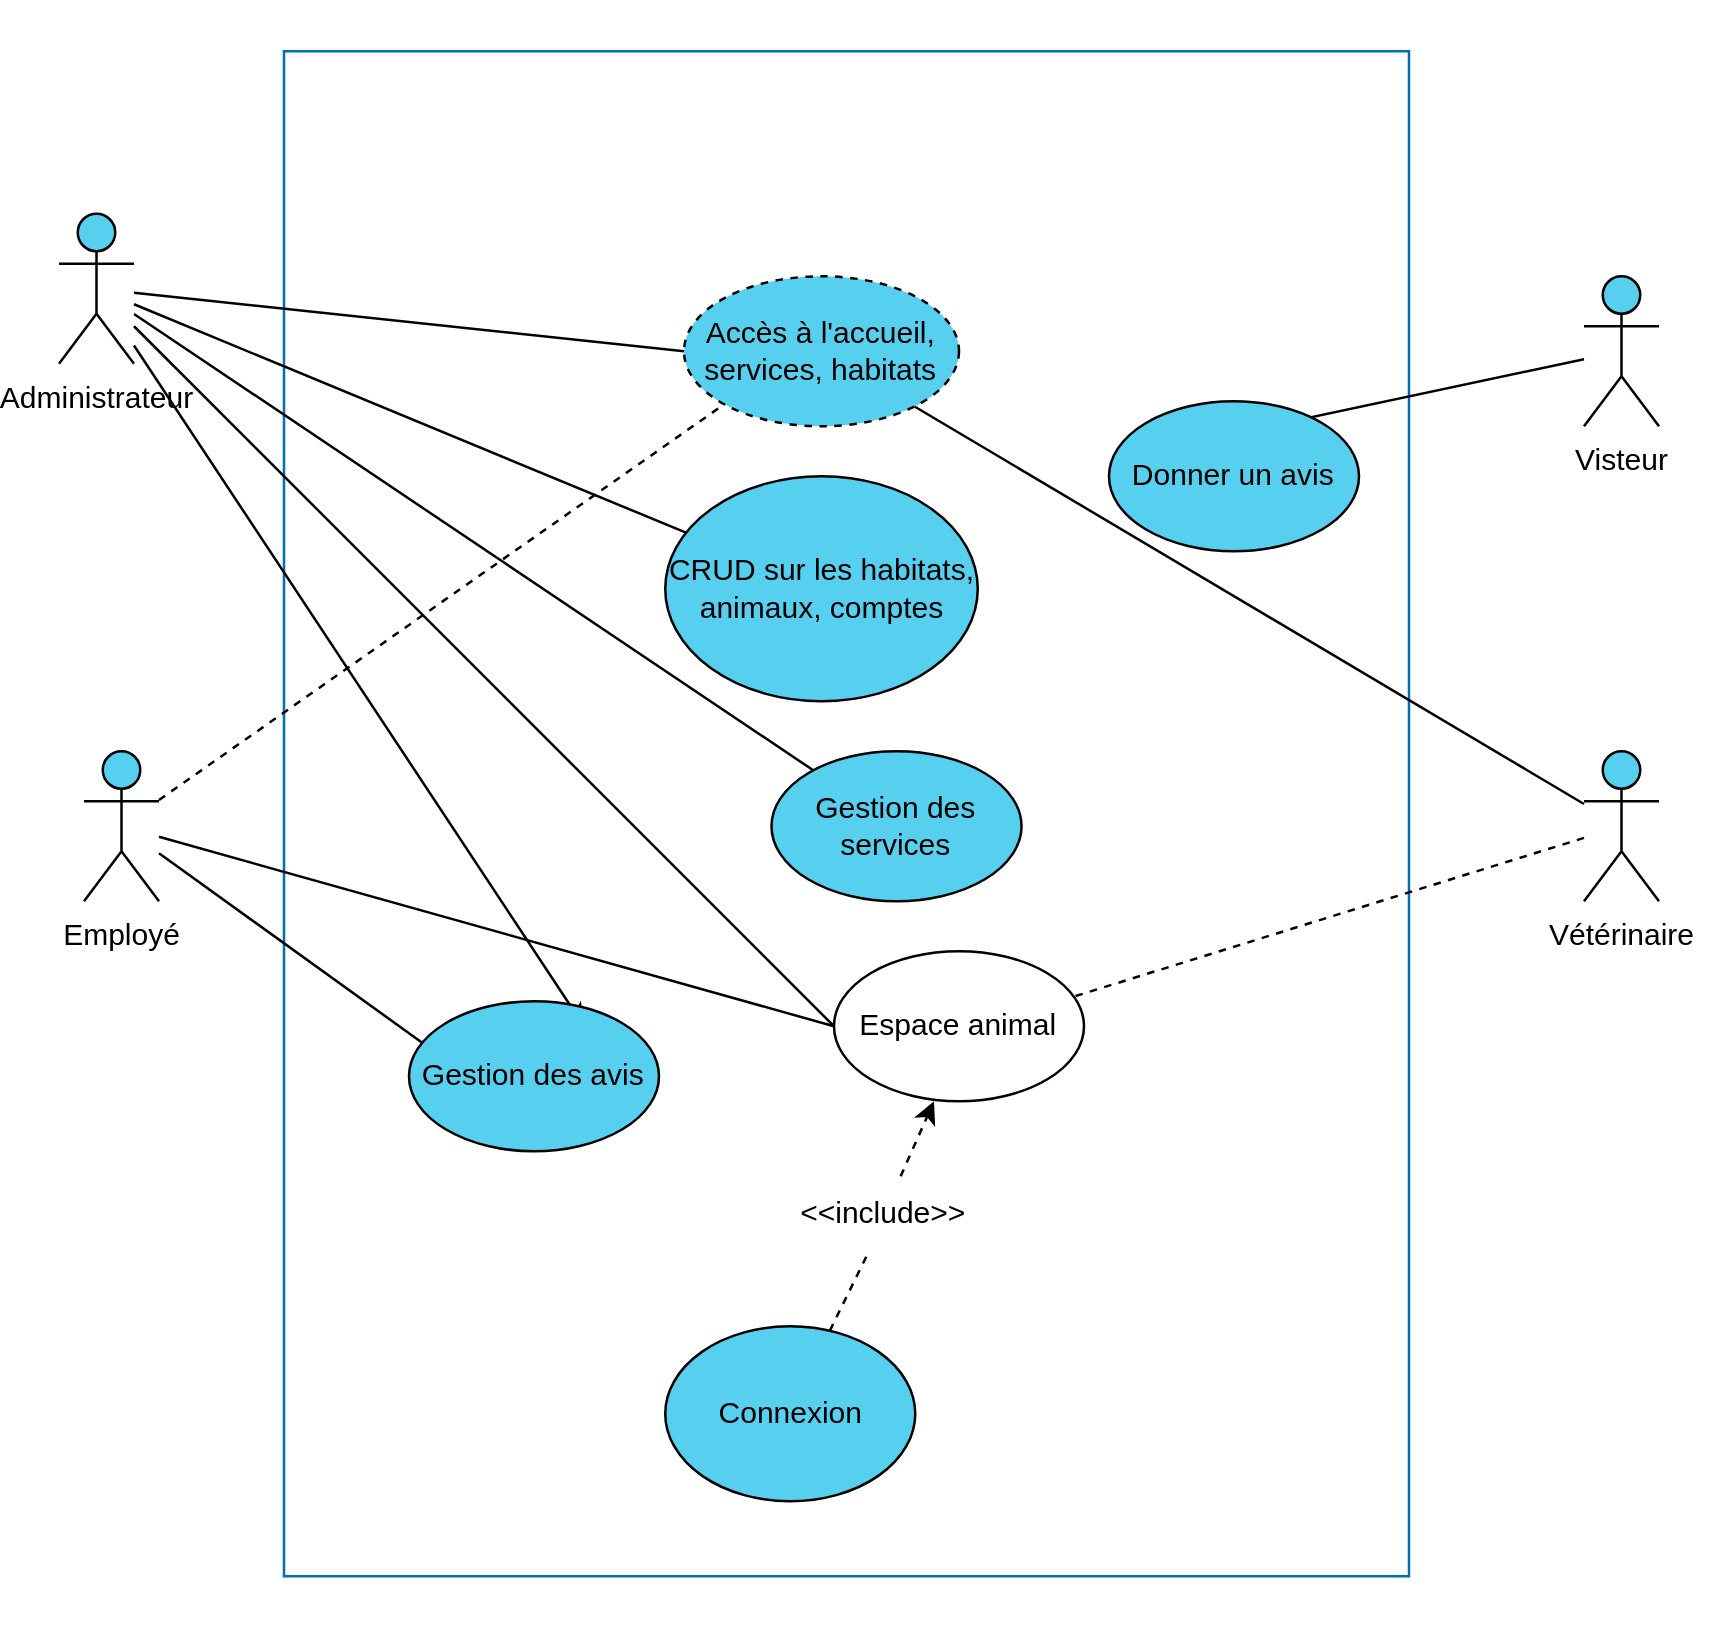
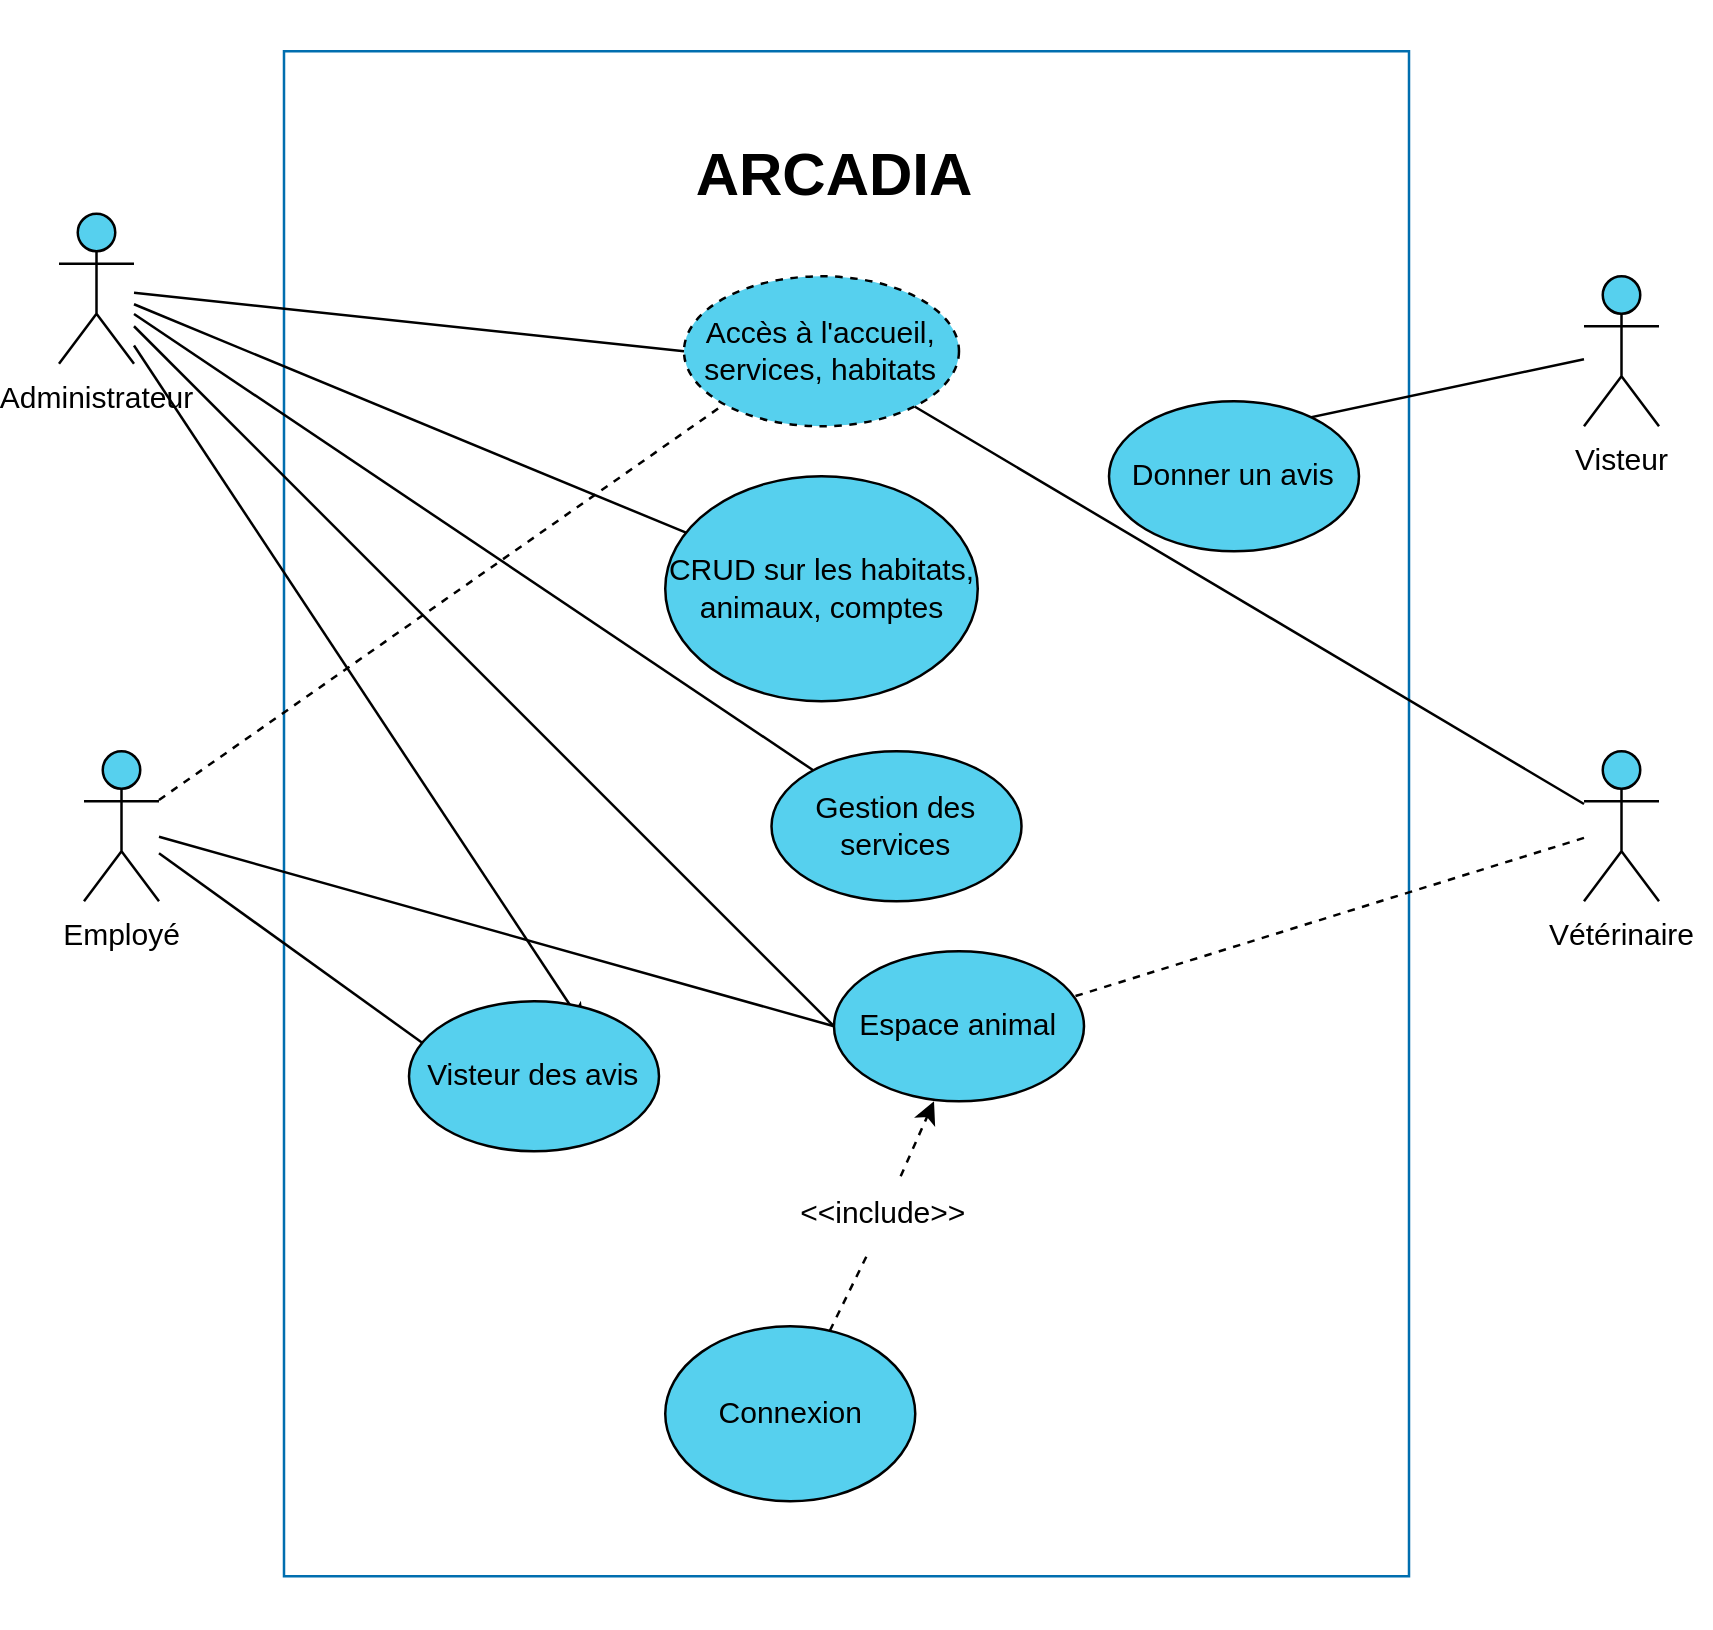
none -> (834, 176)
(959, 1026) -> (959, 1026)
(534, 1076) -> (534, 1076)
